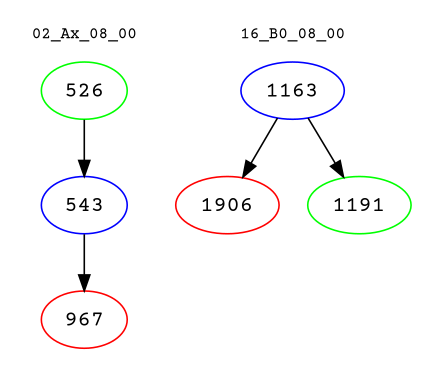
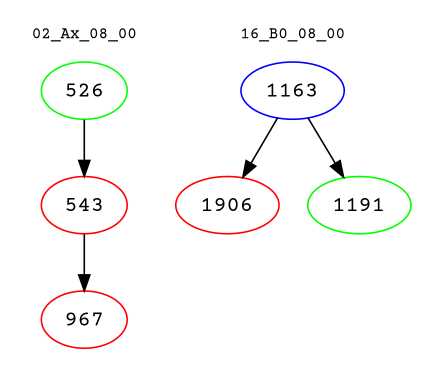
(84, 205) -> (84, 205)
